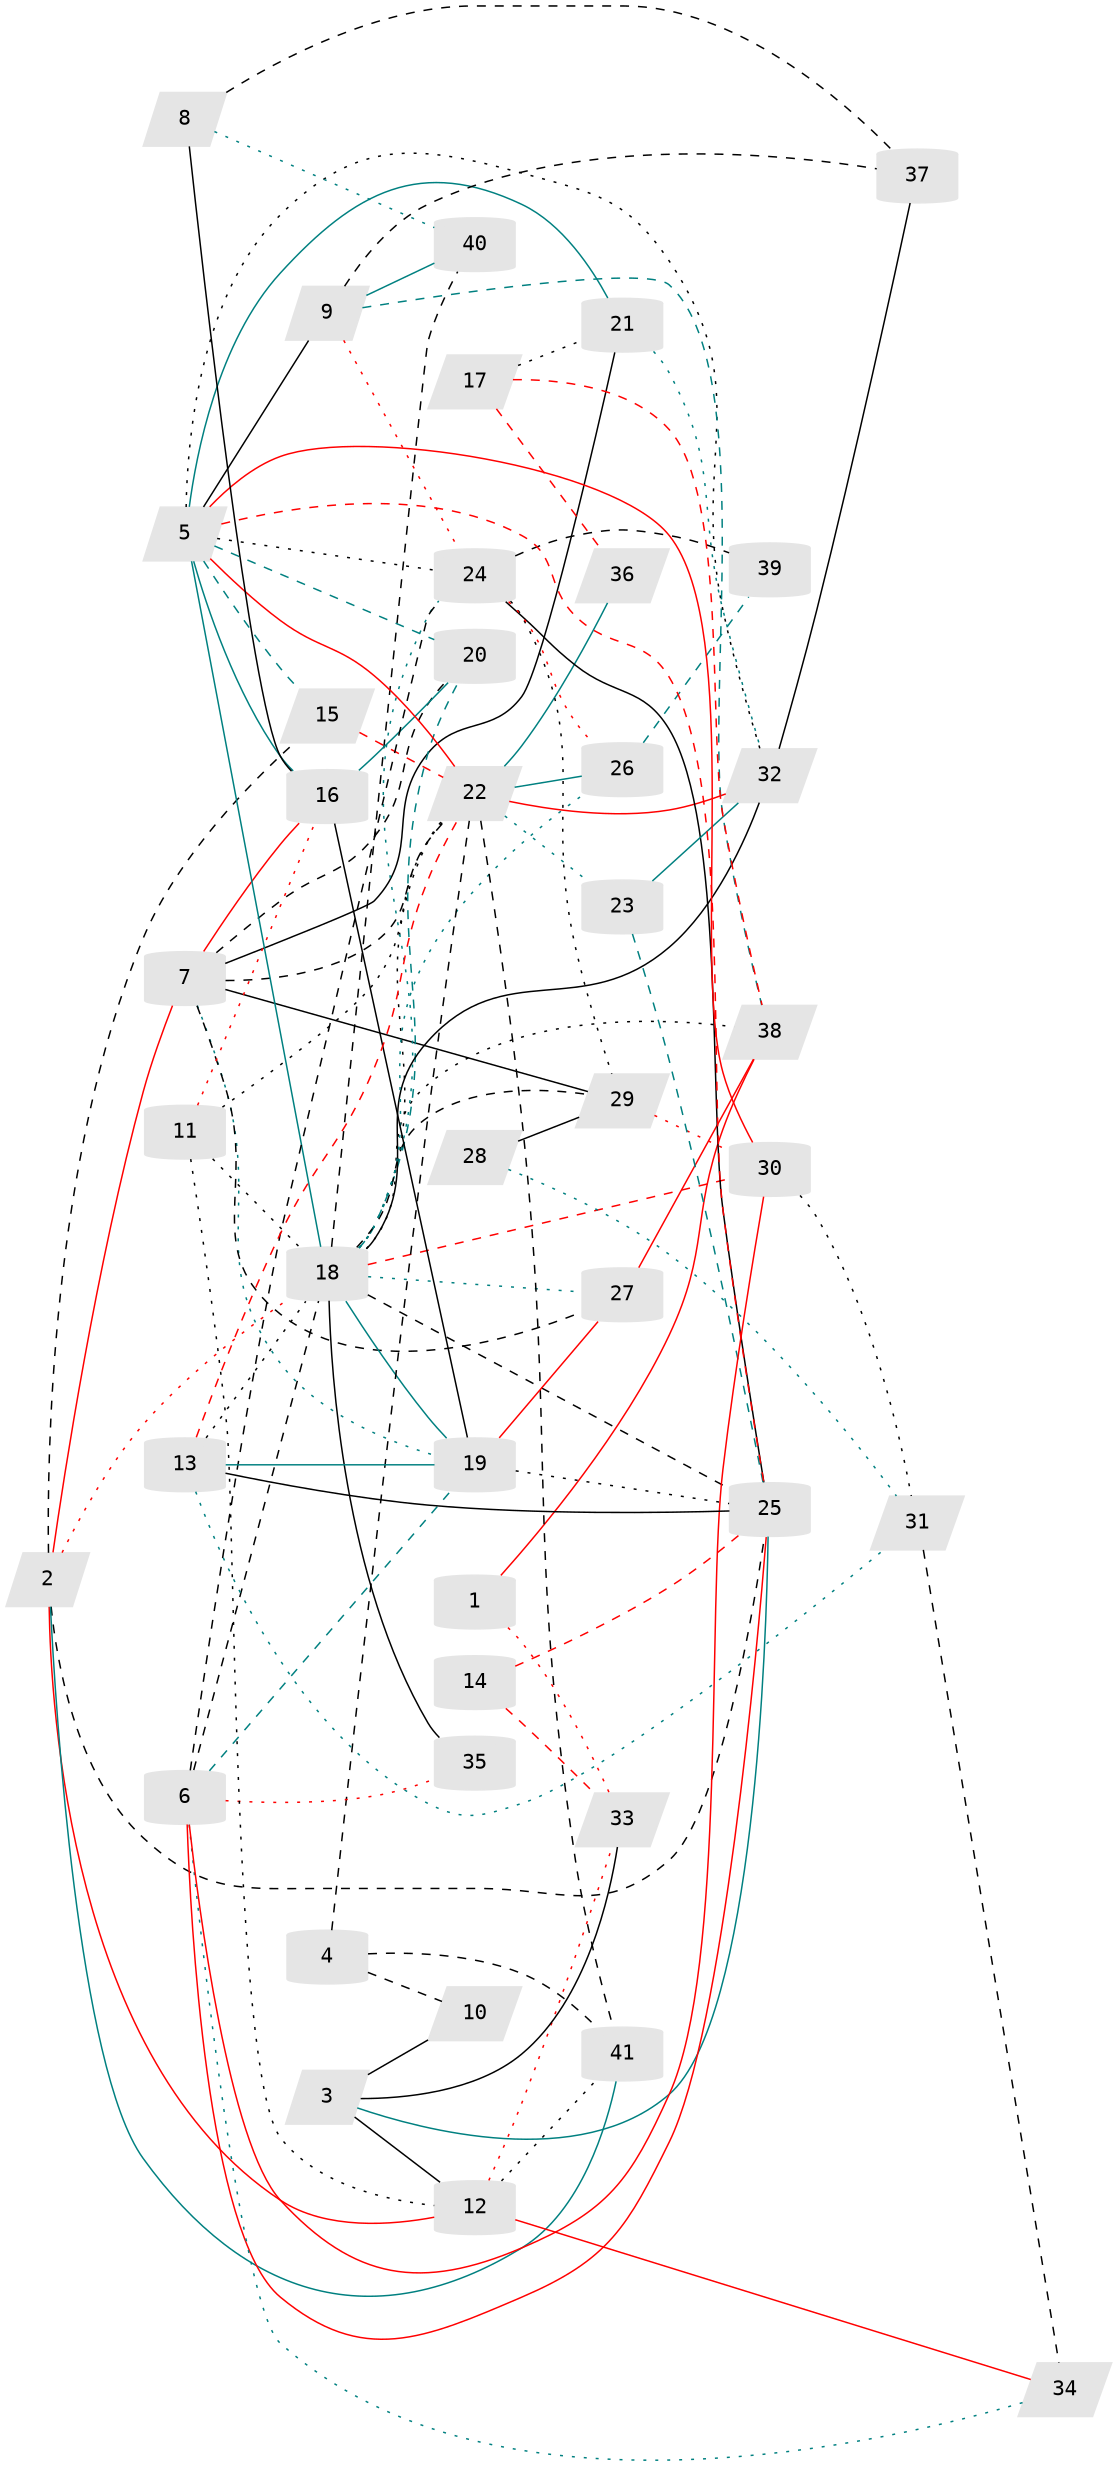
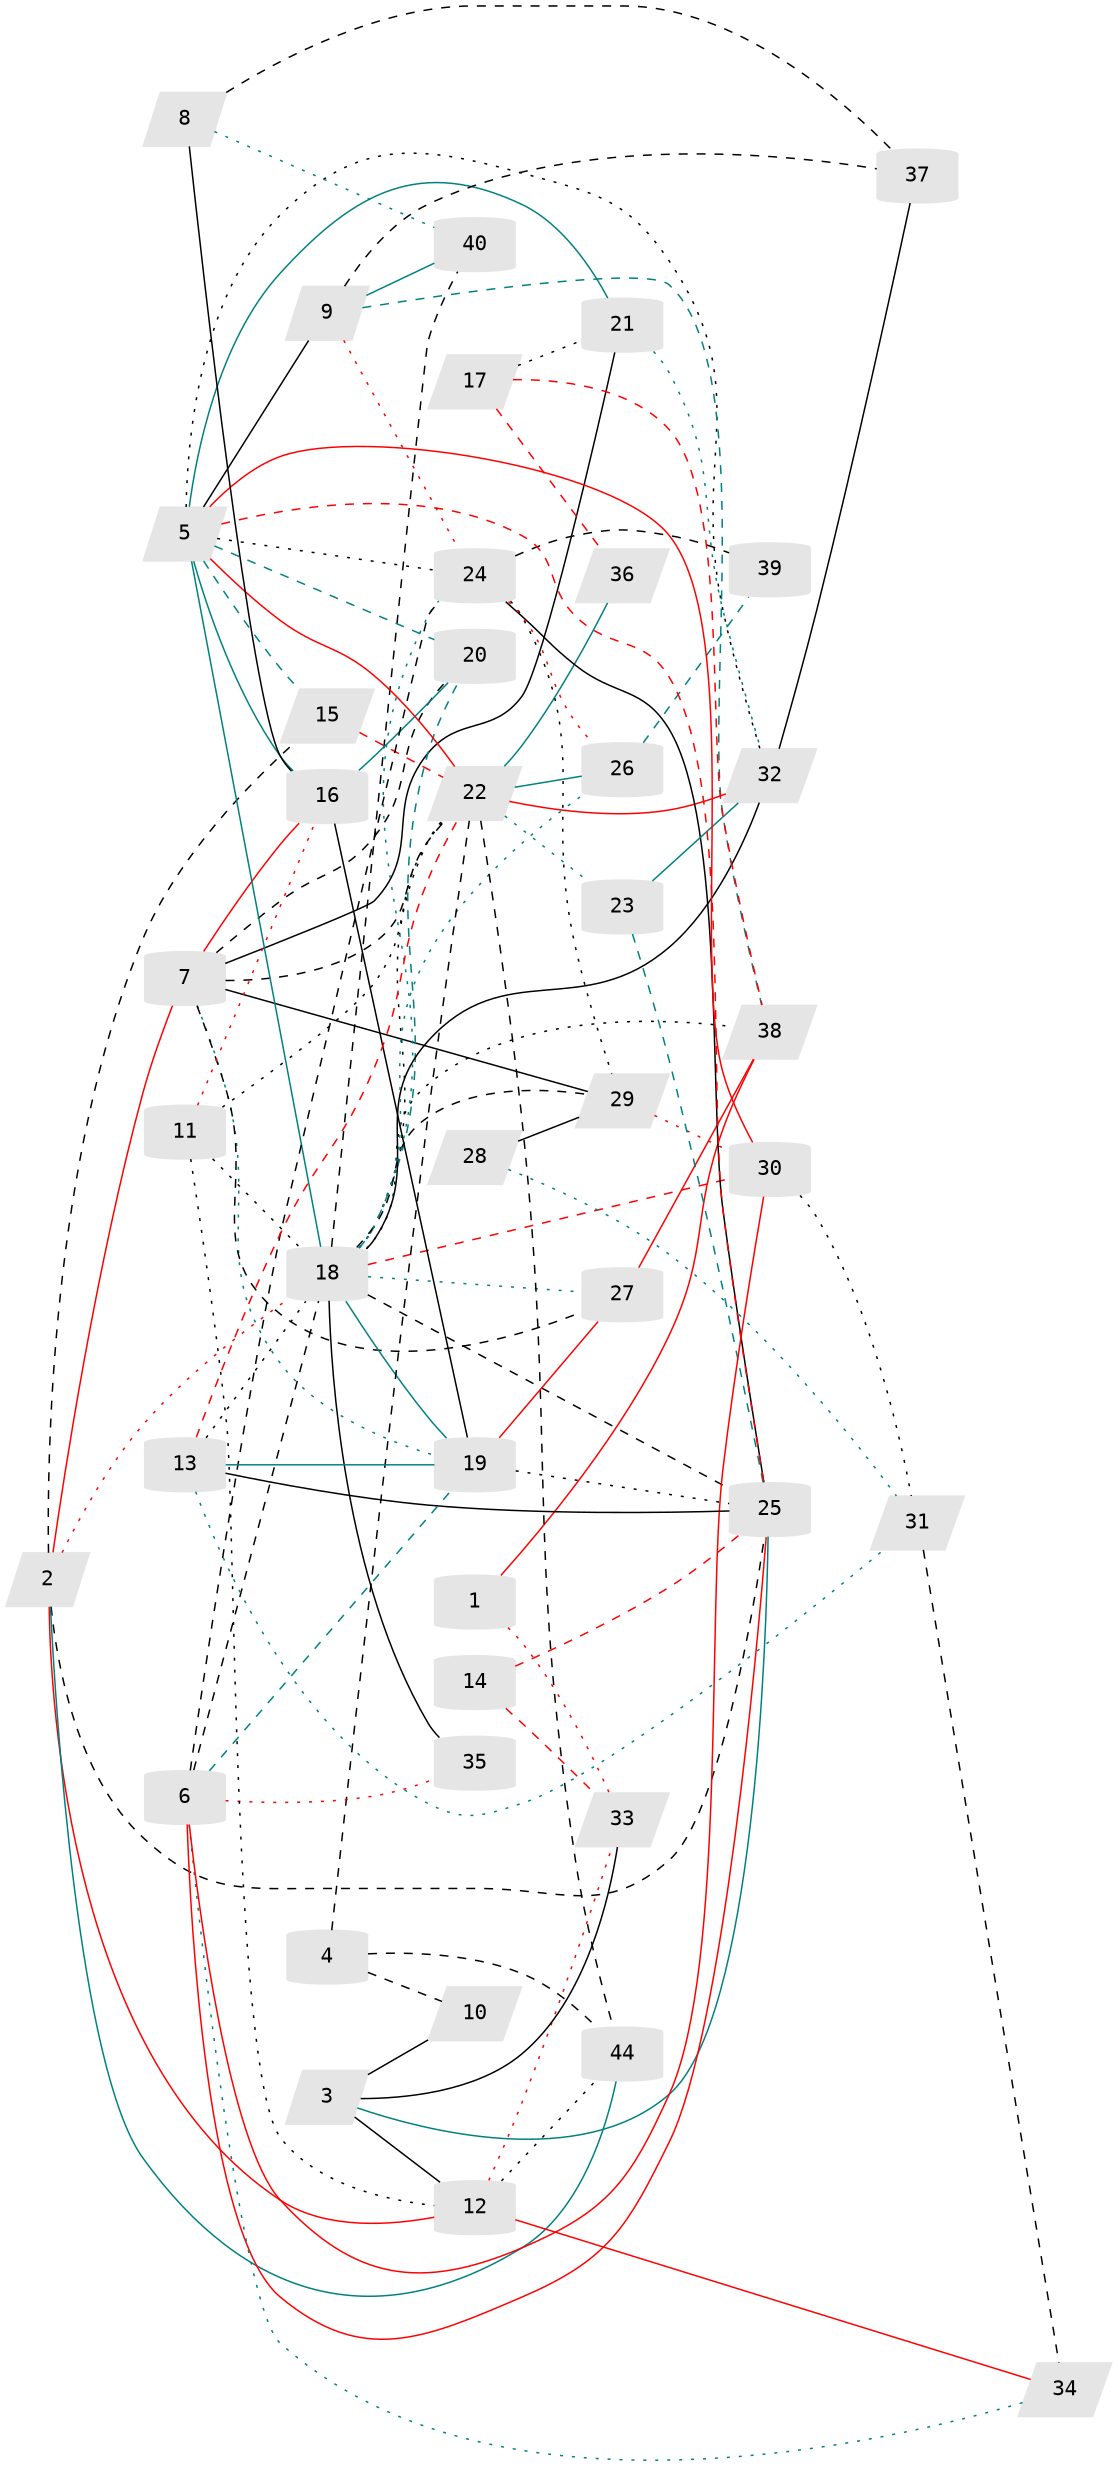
(622, 2054) -> (622, 2054)
